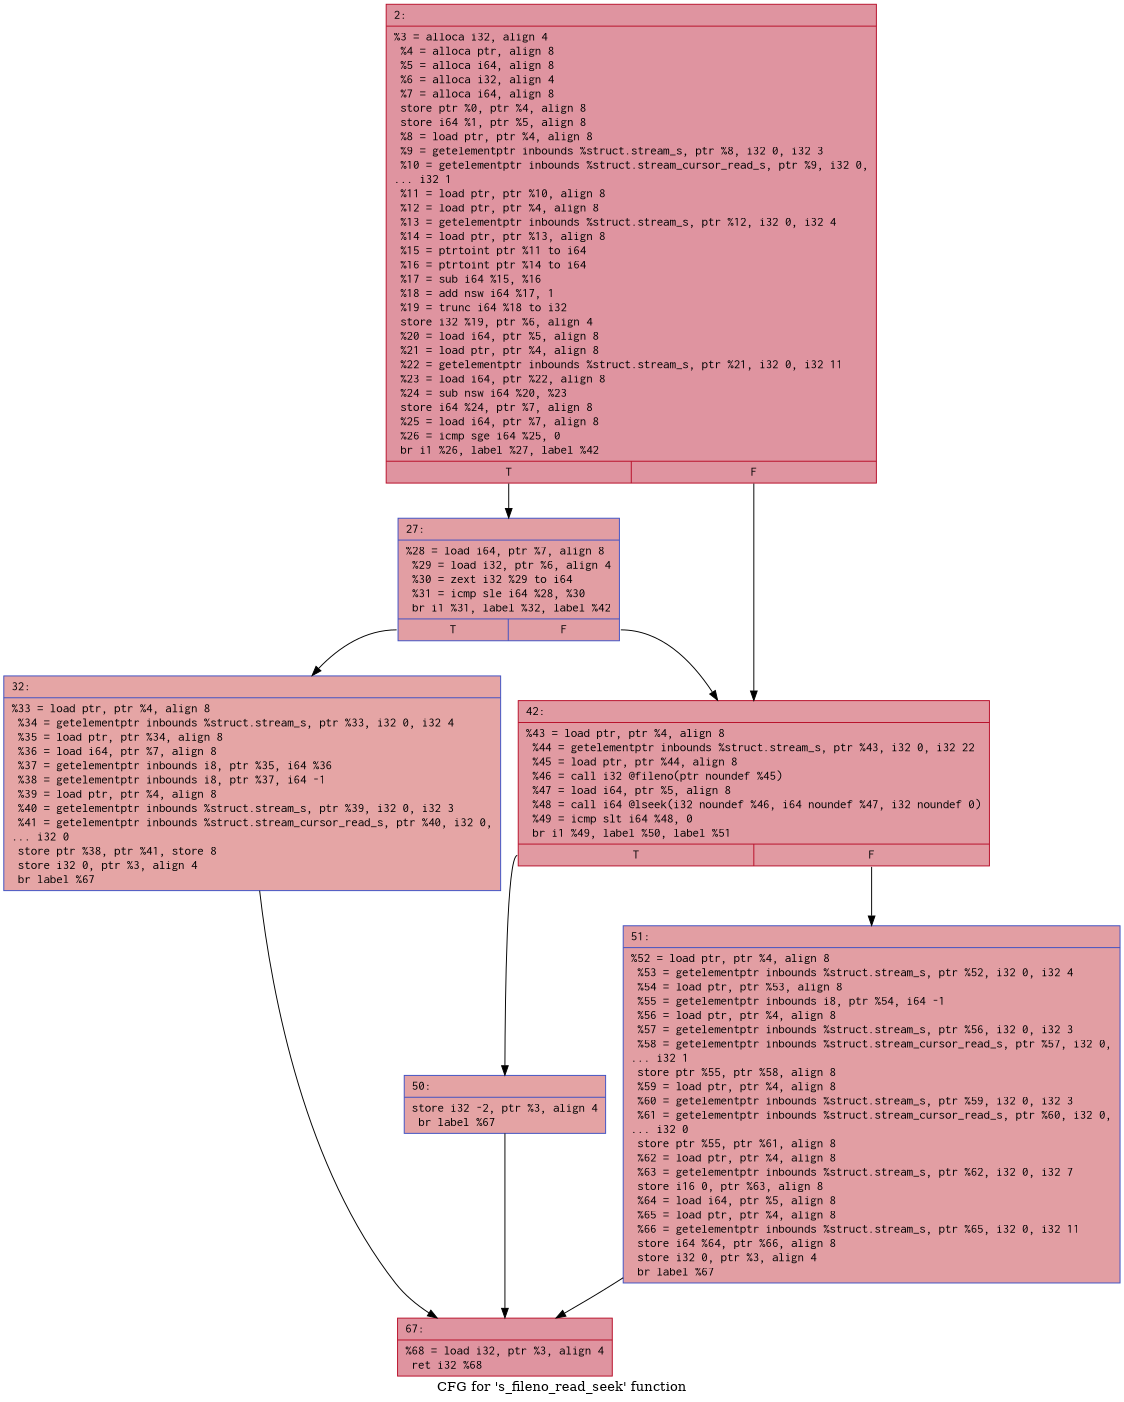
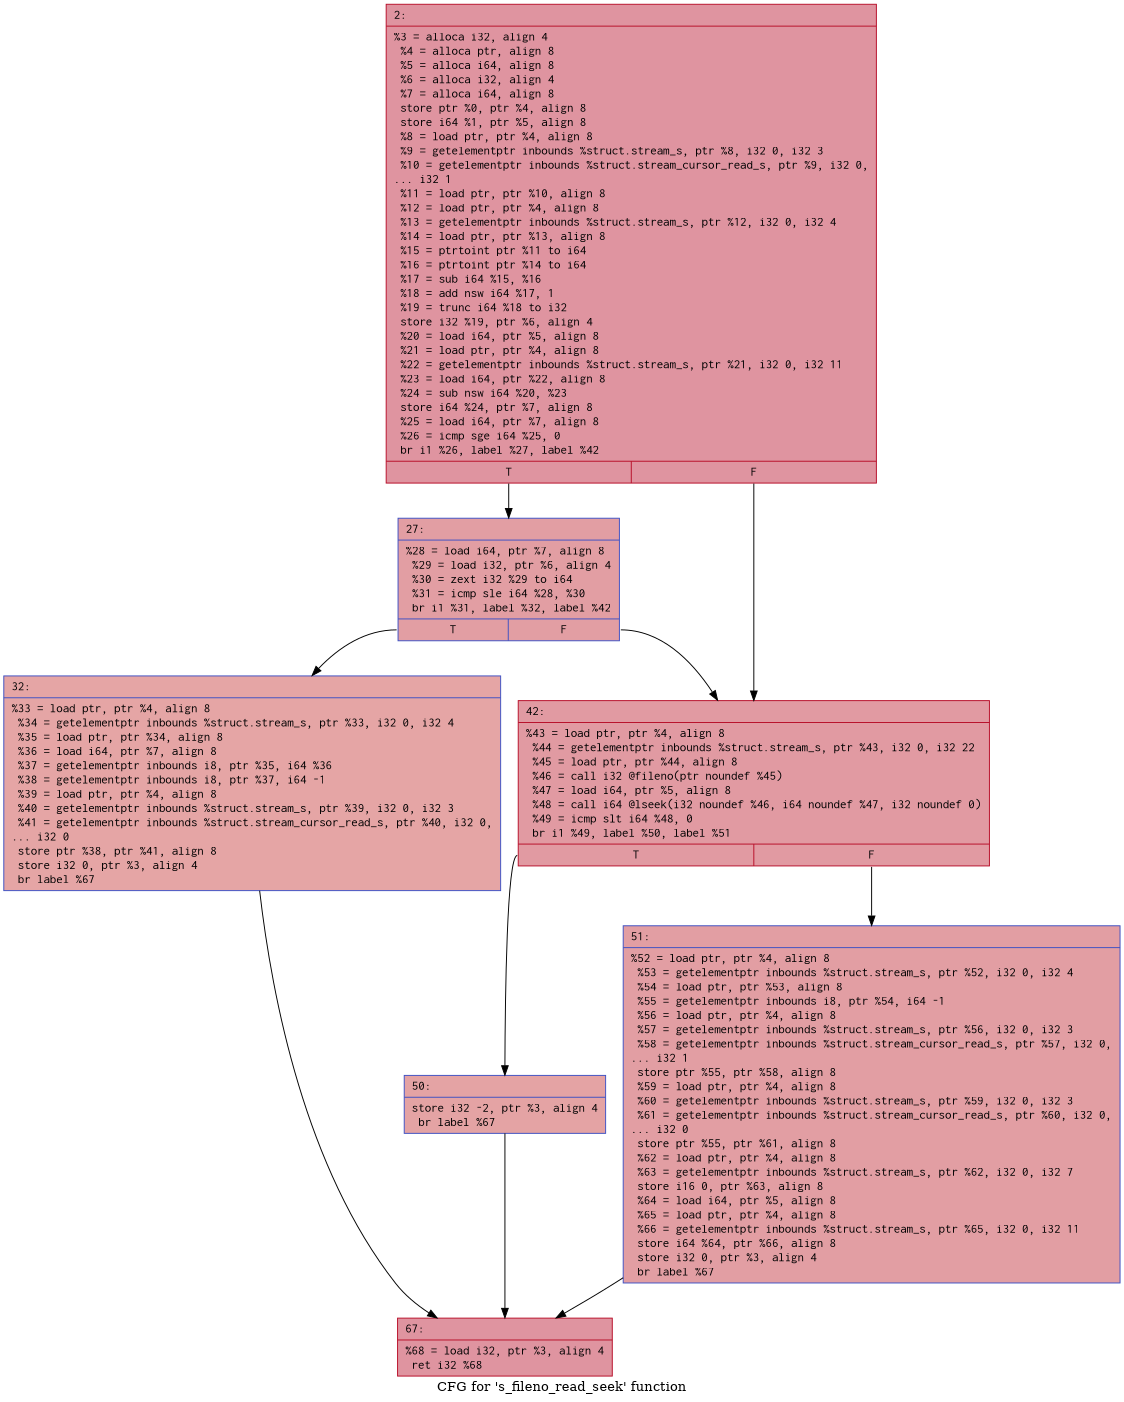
(114, 851) -> (114, 851)
